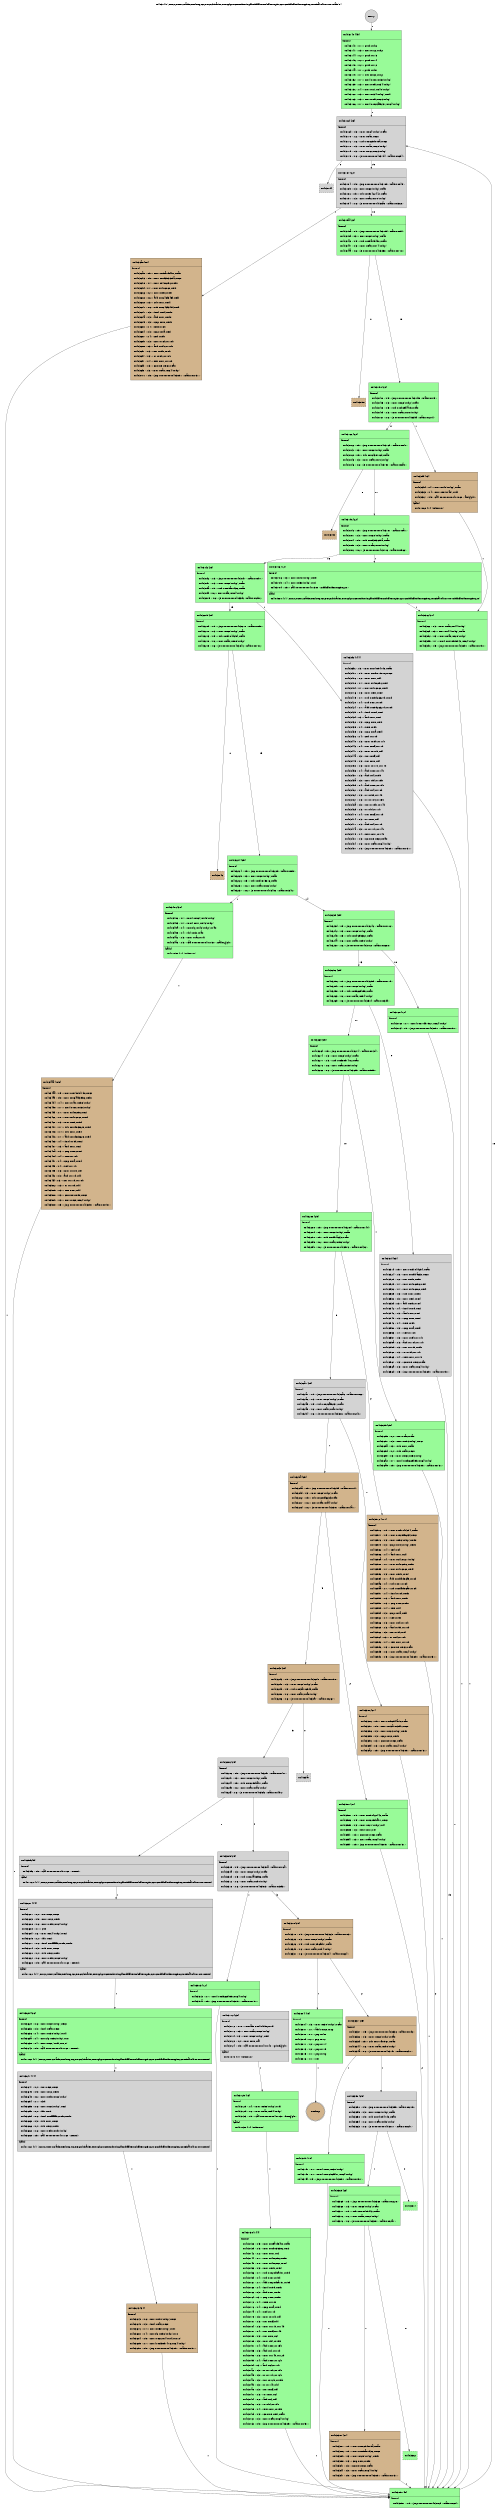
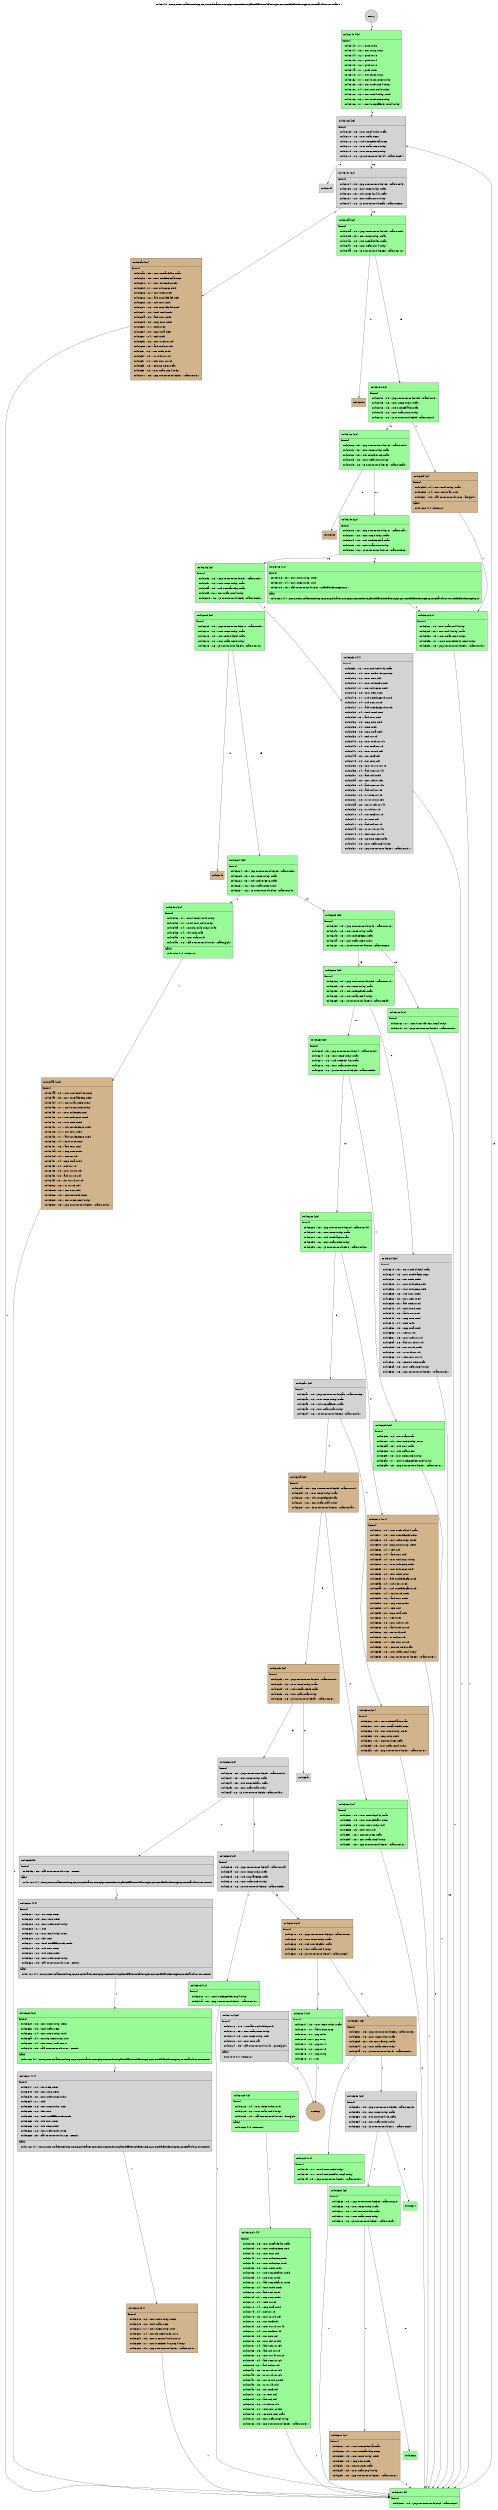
(230, 606) -> none
(260, 2076) -> (304, 2079)
